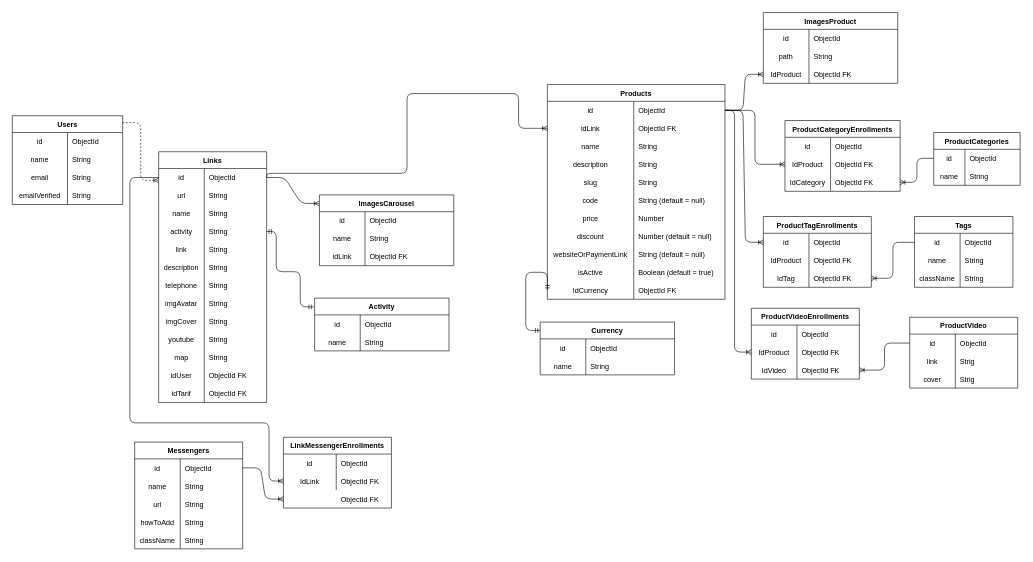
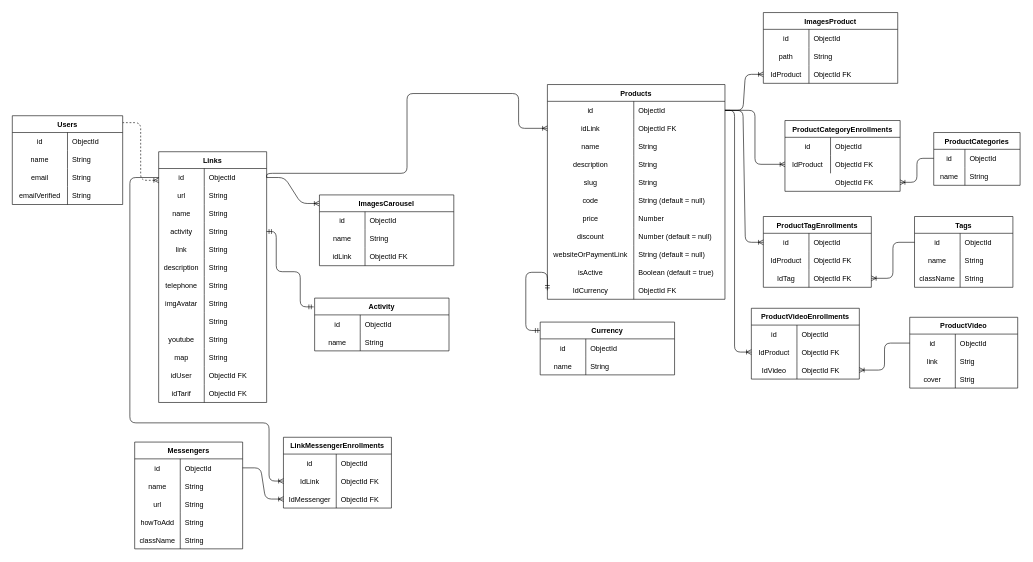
(808, 182) -> none
(182, 321) -> none
none -> (310, 499)
